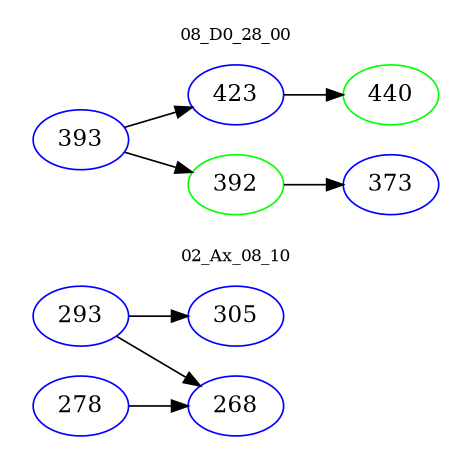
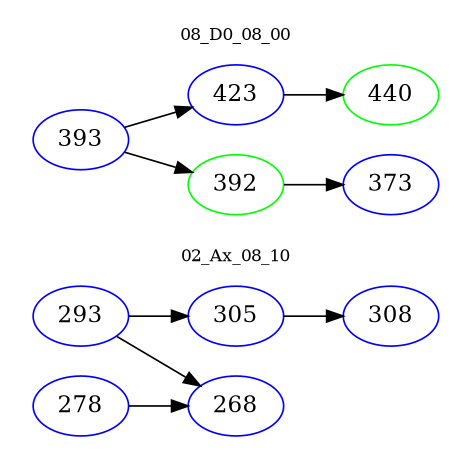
(236, 36) -> (236, 36)
none -> (391, 316)
